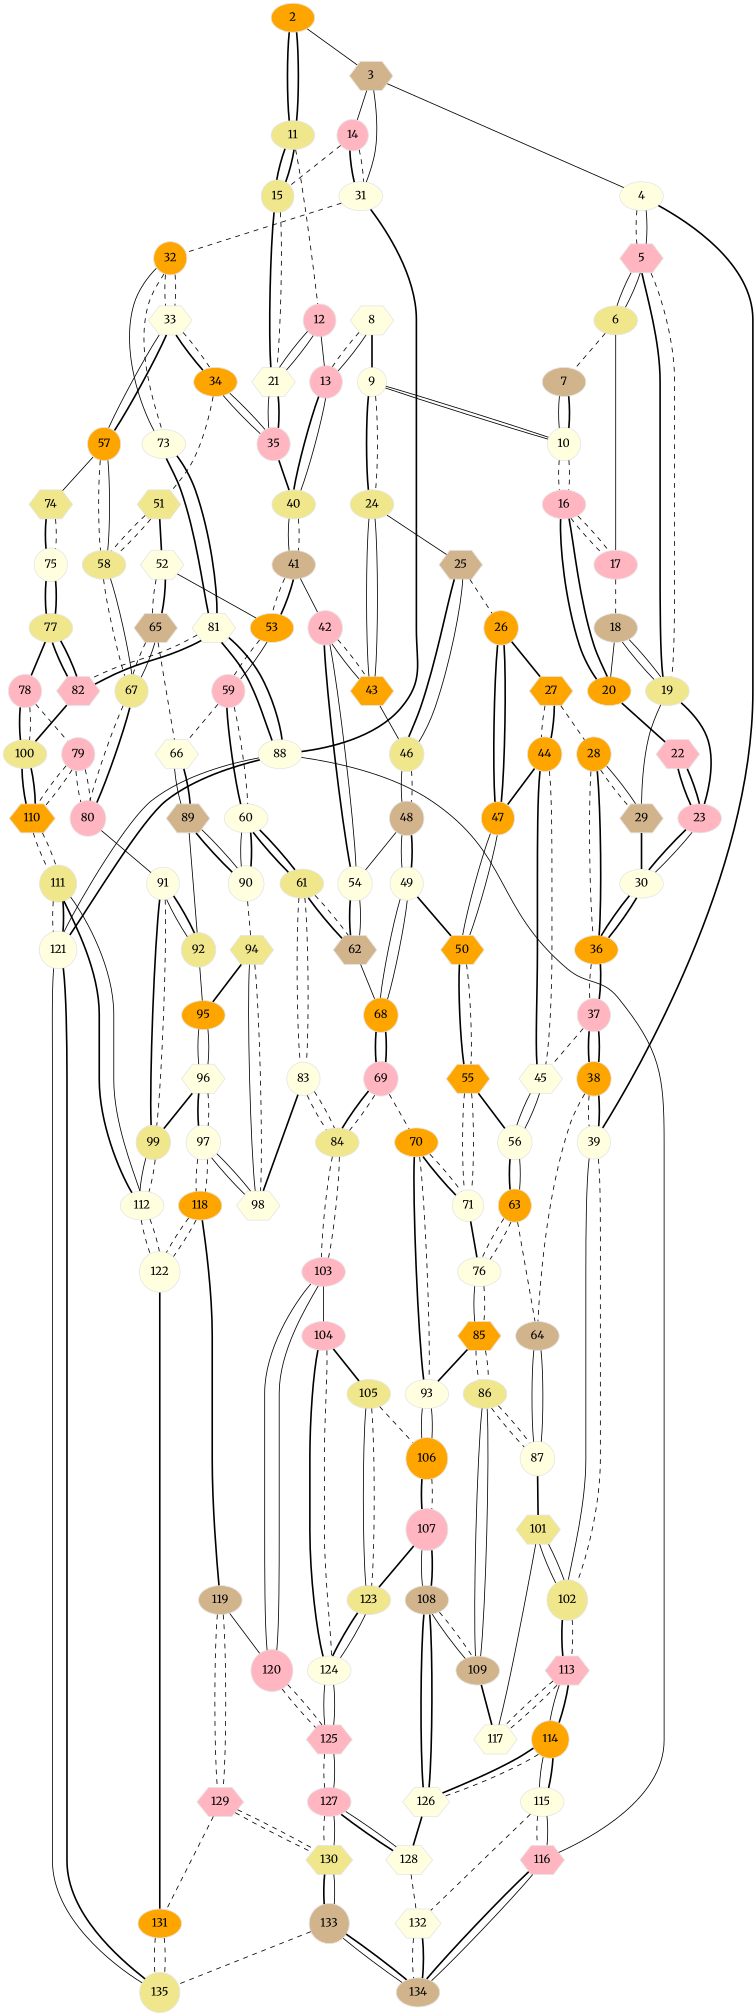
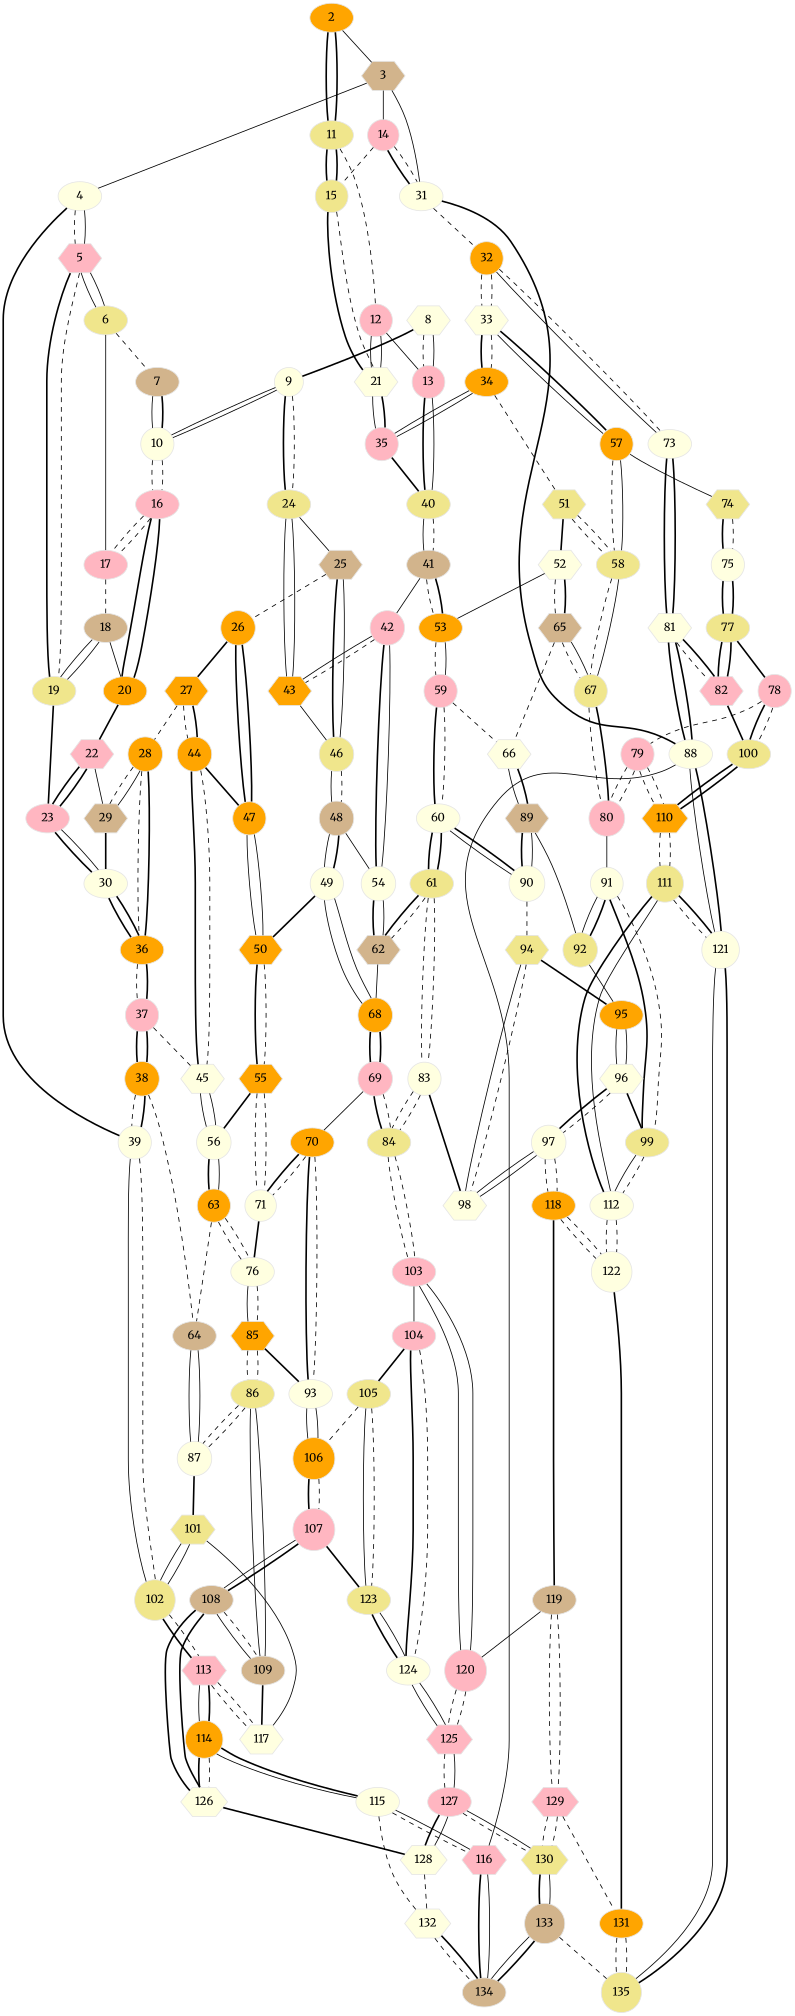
(646, 753) -> (99, 786)
(399, 1112) -> (344, 1111)
(153, 1142) -> (647, 1142)
